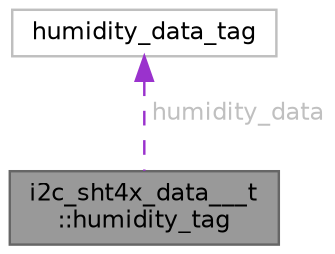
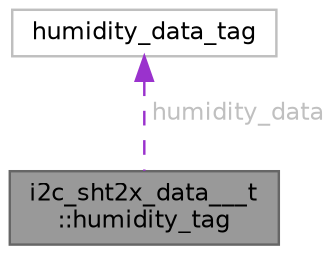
(144, 208) -> (144, 208)
